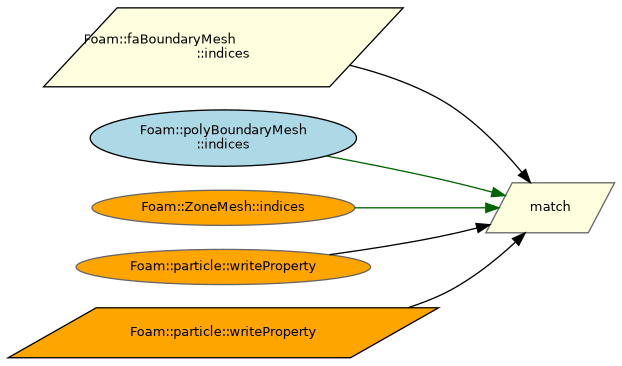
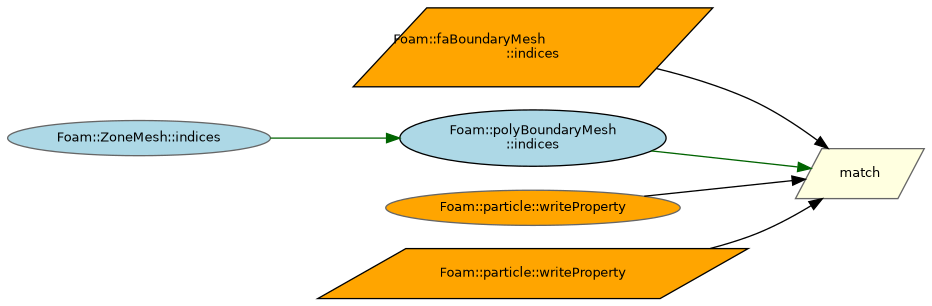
(223, 47) -> (533, 47)
(223, 208) -> (139, 138)
(420, 208) -> (328, 138)
